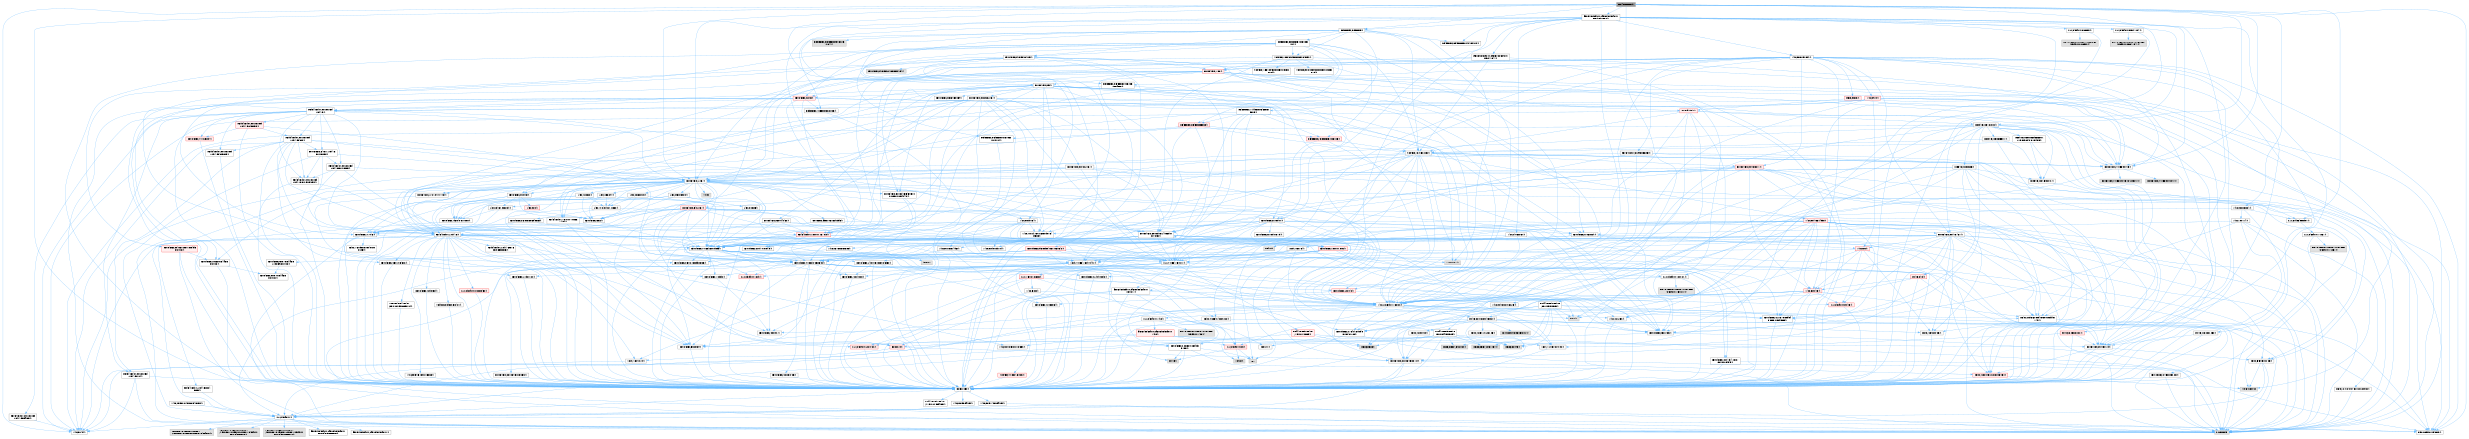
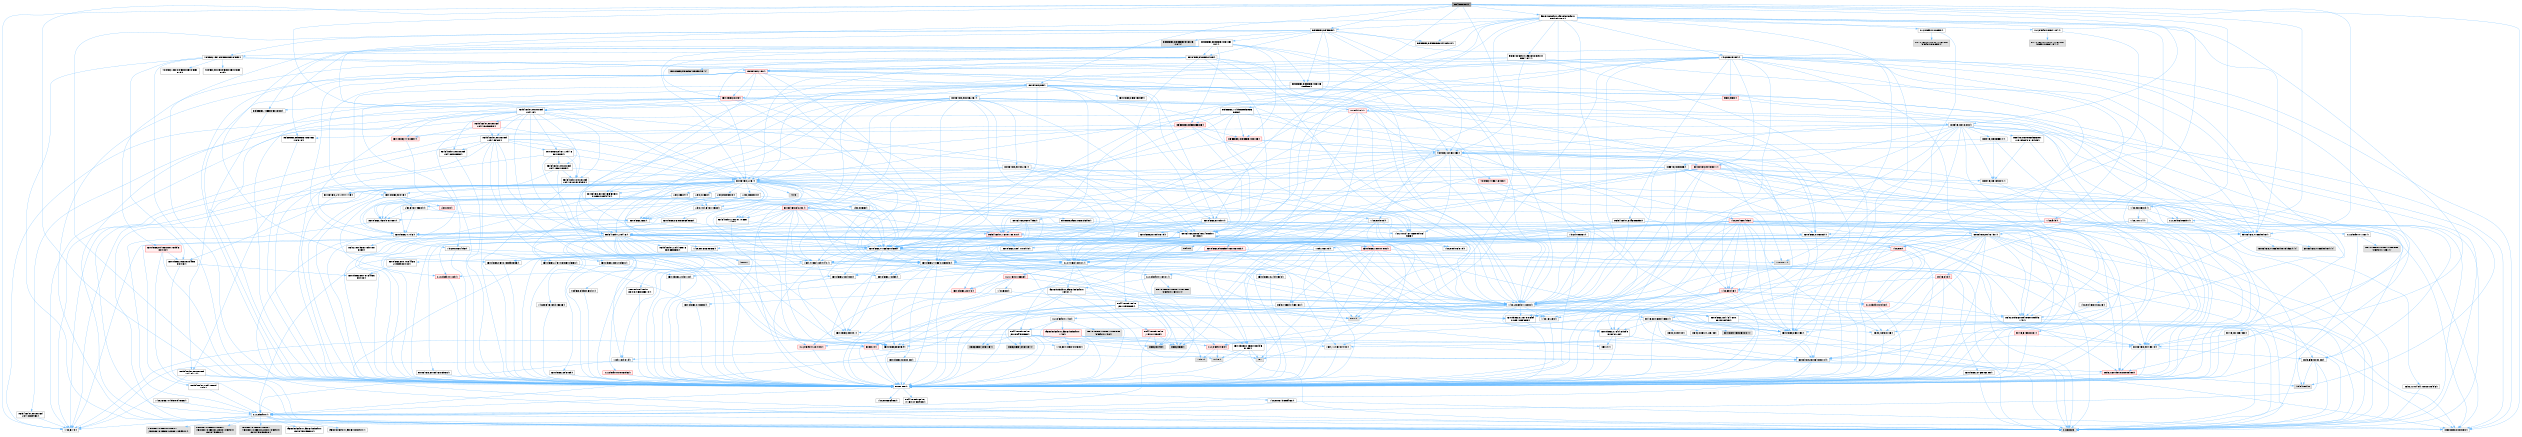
(986, 106) -> none
none -> (1298, 277)
